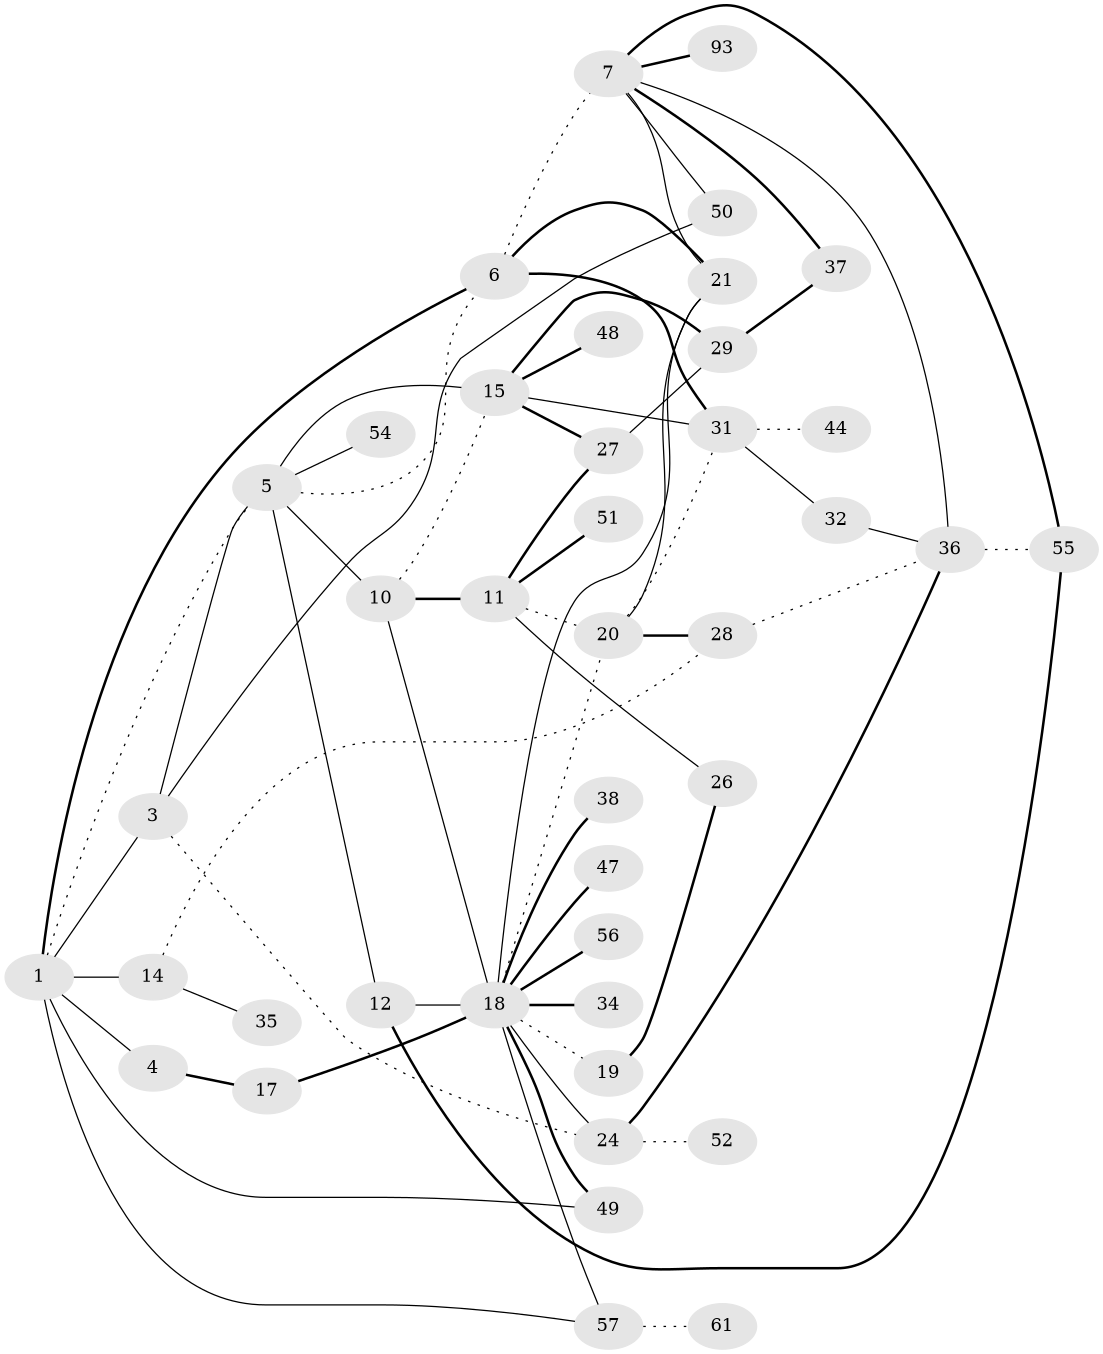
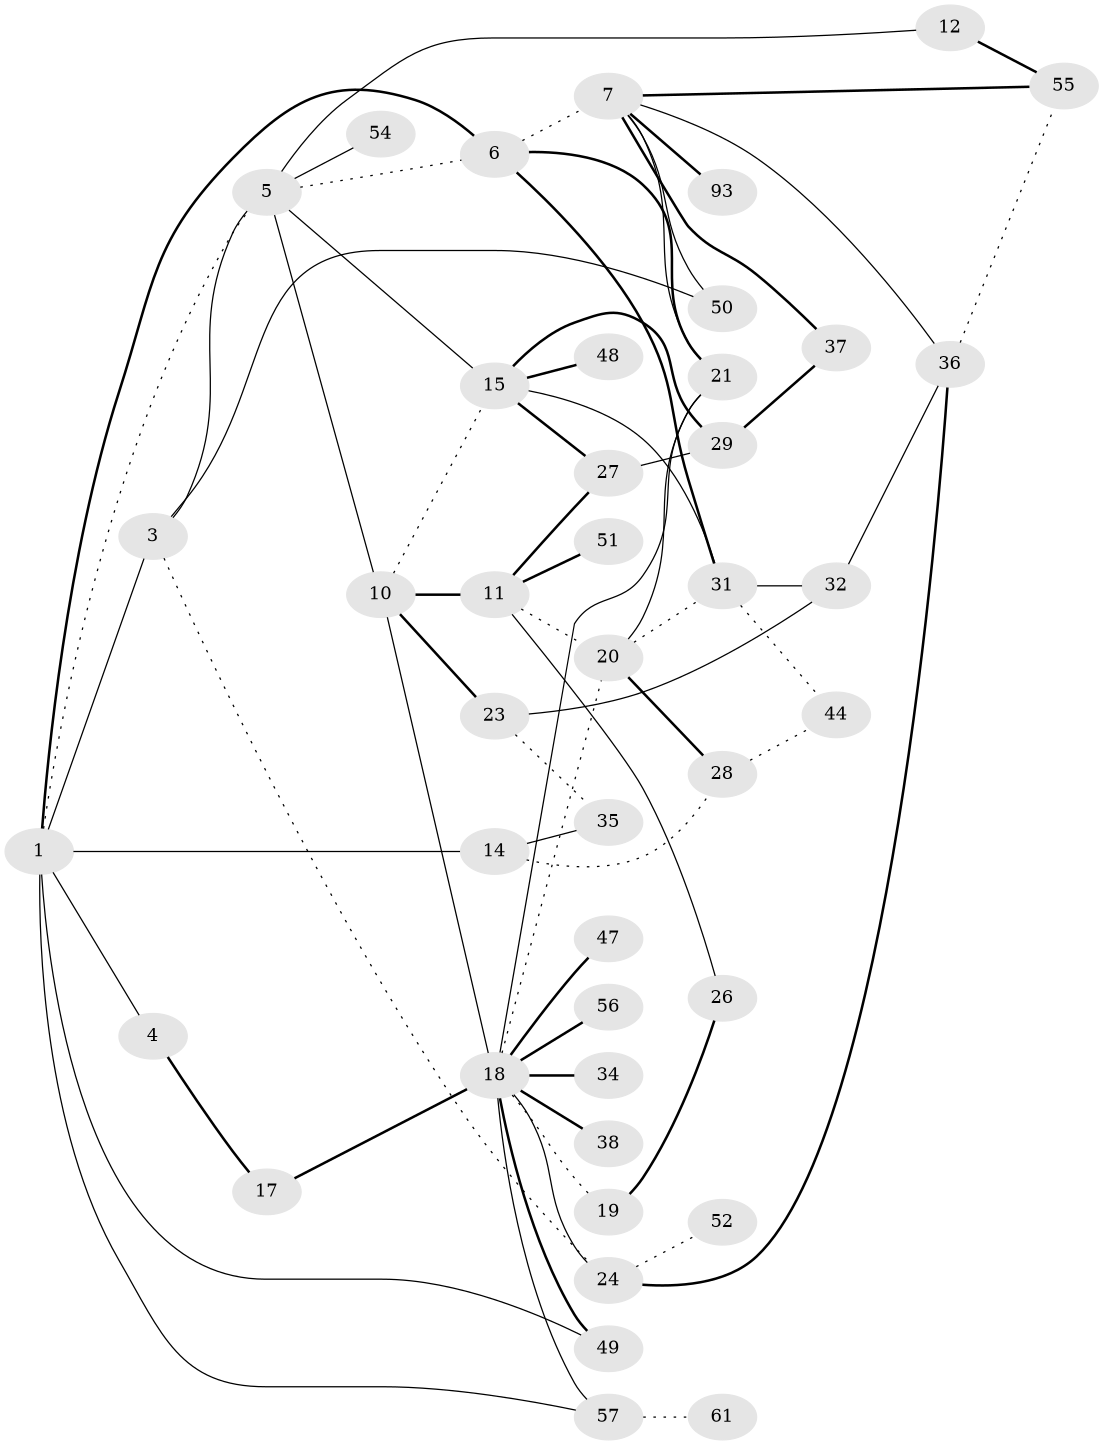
(836, 593) -> (779, 745)
none -> (495, 716)
(438, 1005) -> none
